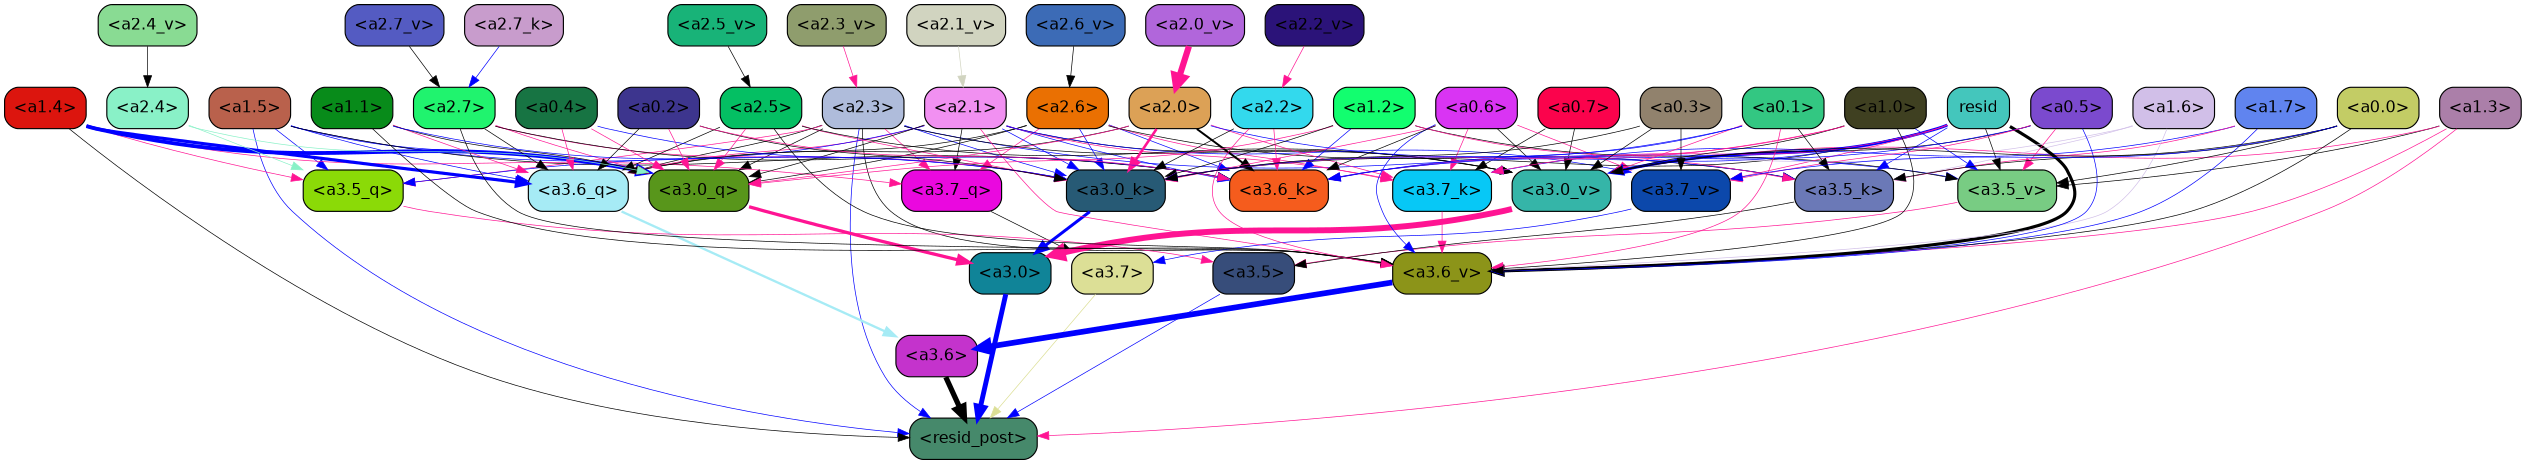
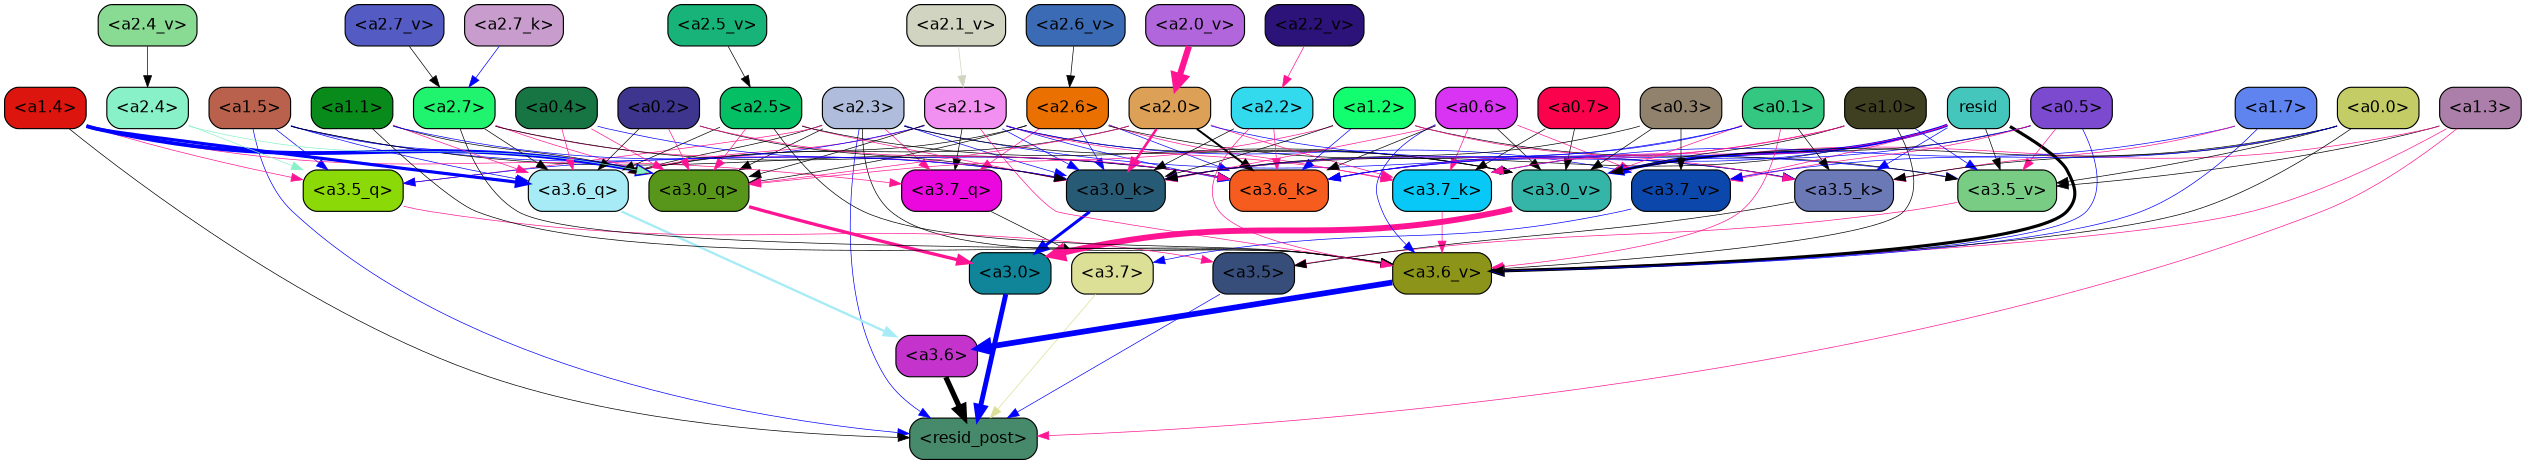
(837, 25) -> none
(2174, 108) -> none
